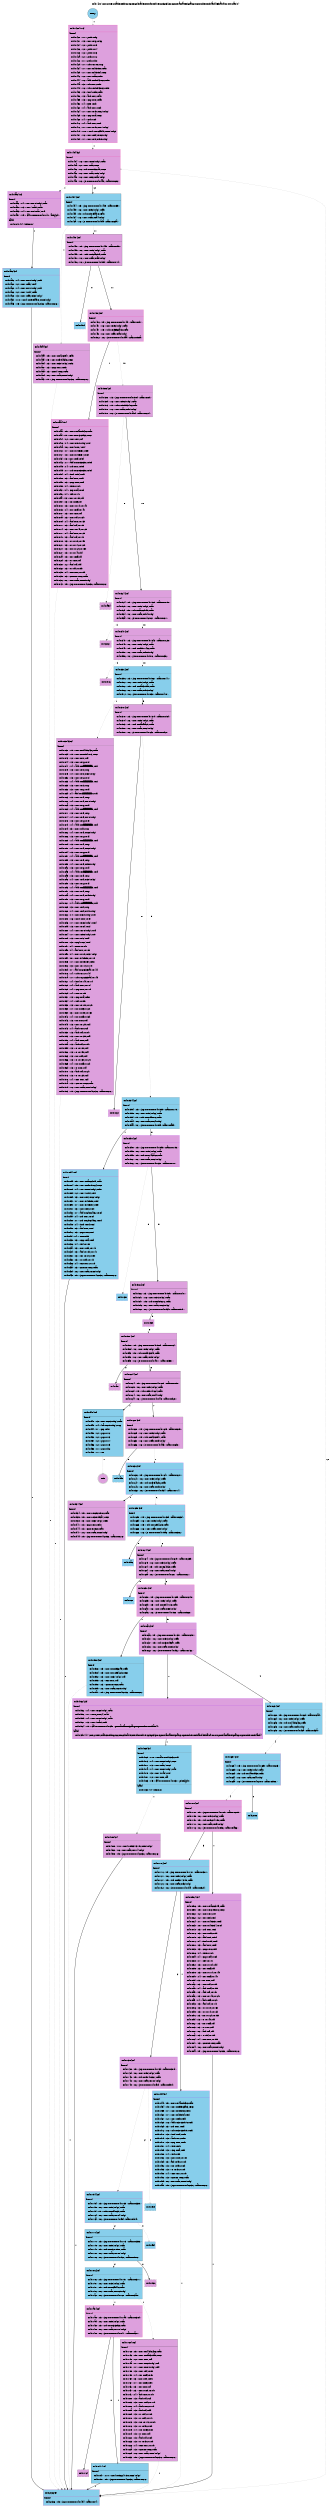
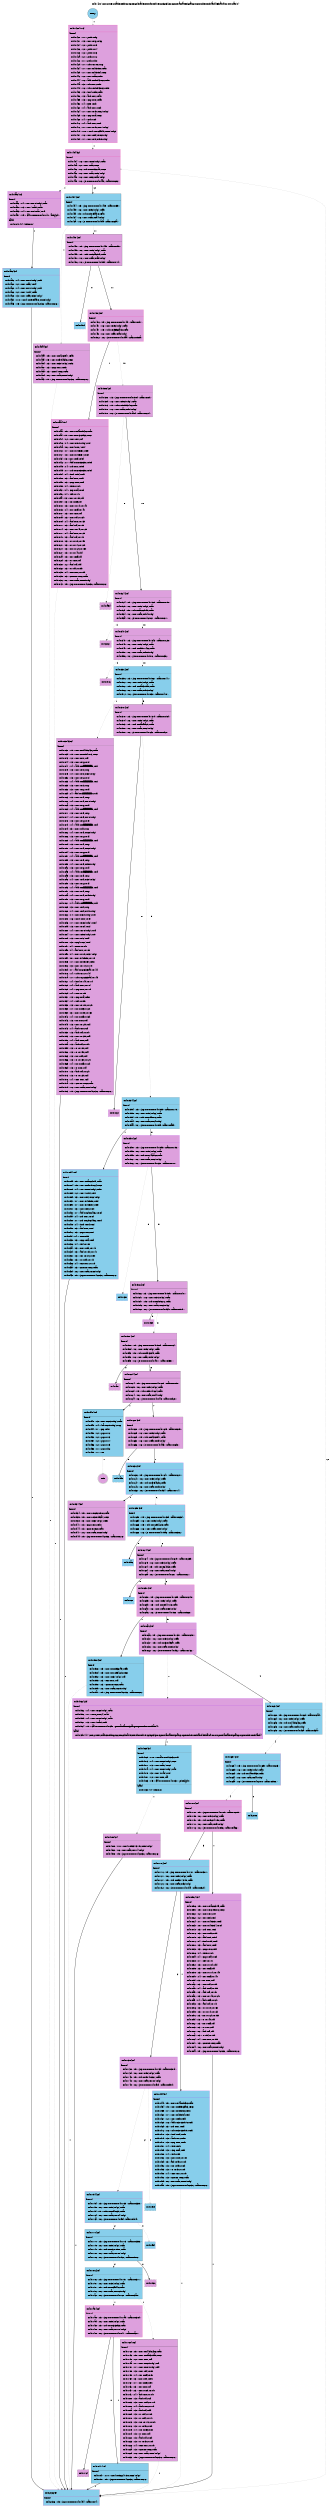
(148, 1329) -> (156, 1322)
(154, 1455) -> (154, 1455)
(168, 1676) -> (168, 1676)
(59, 1792) -> (59, 1792)
